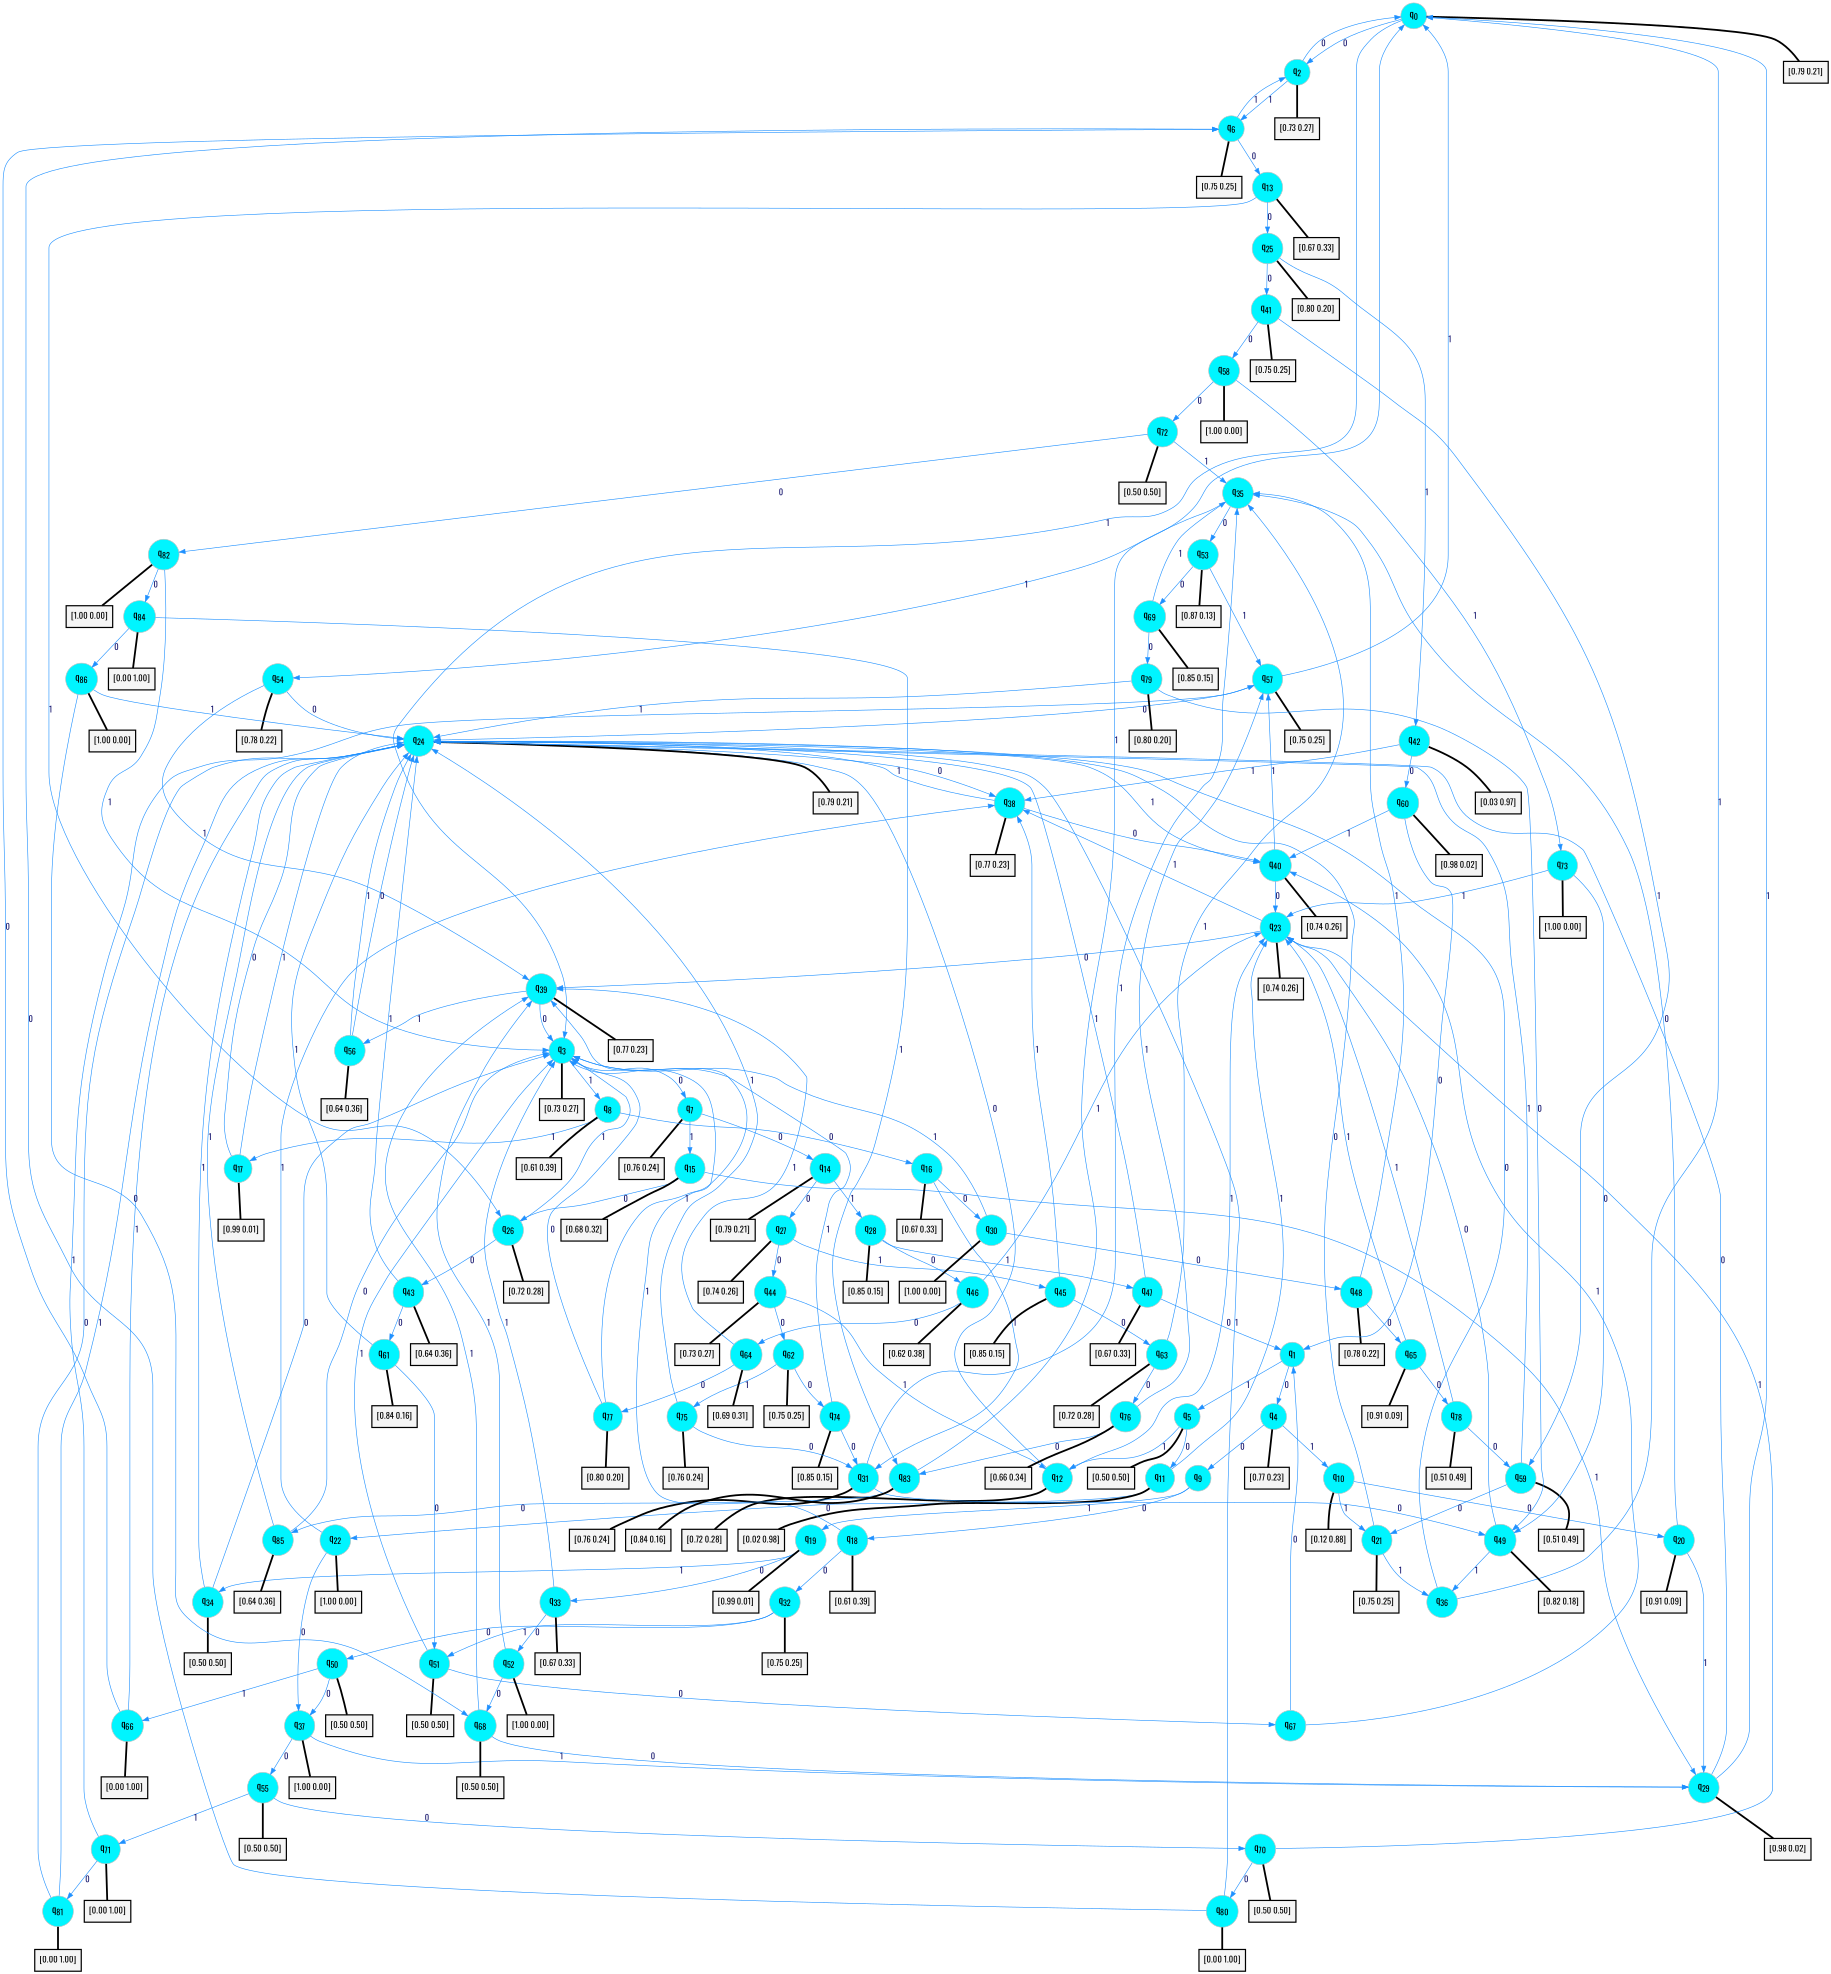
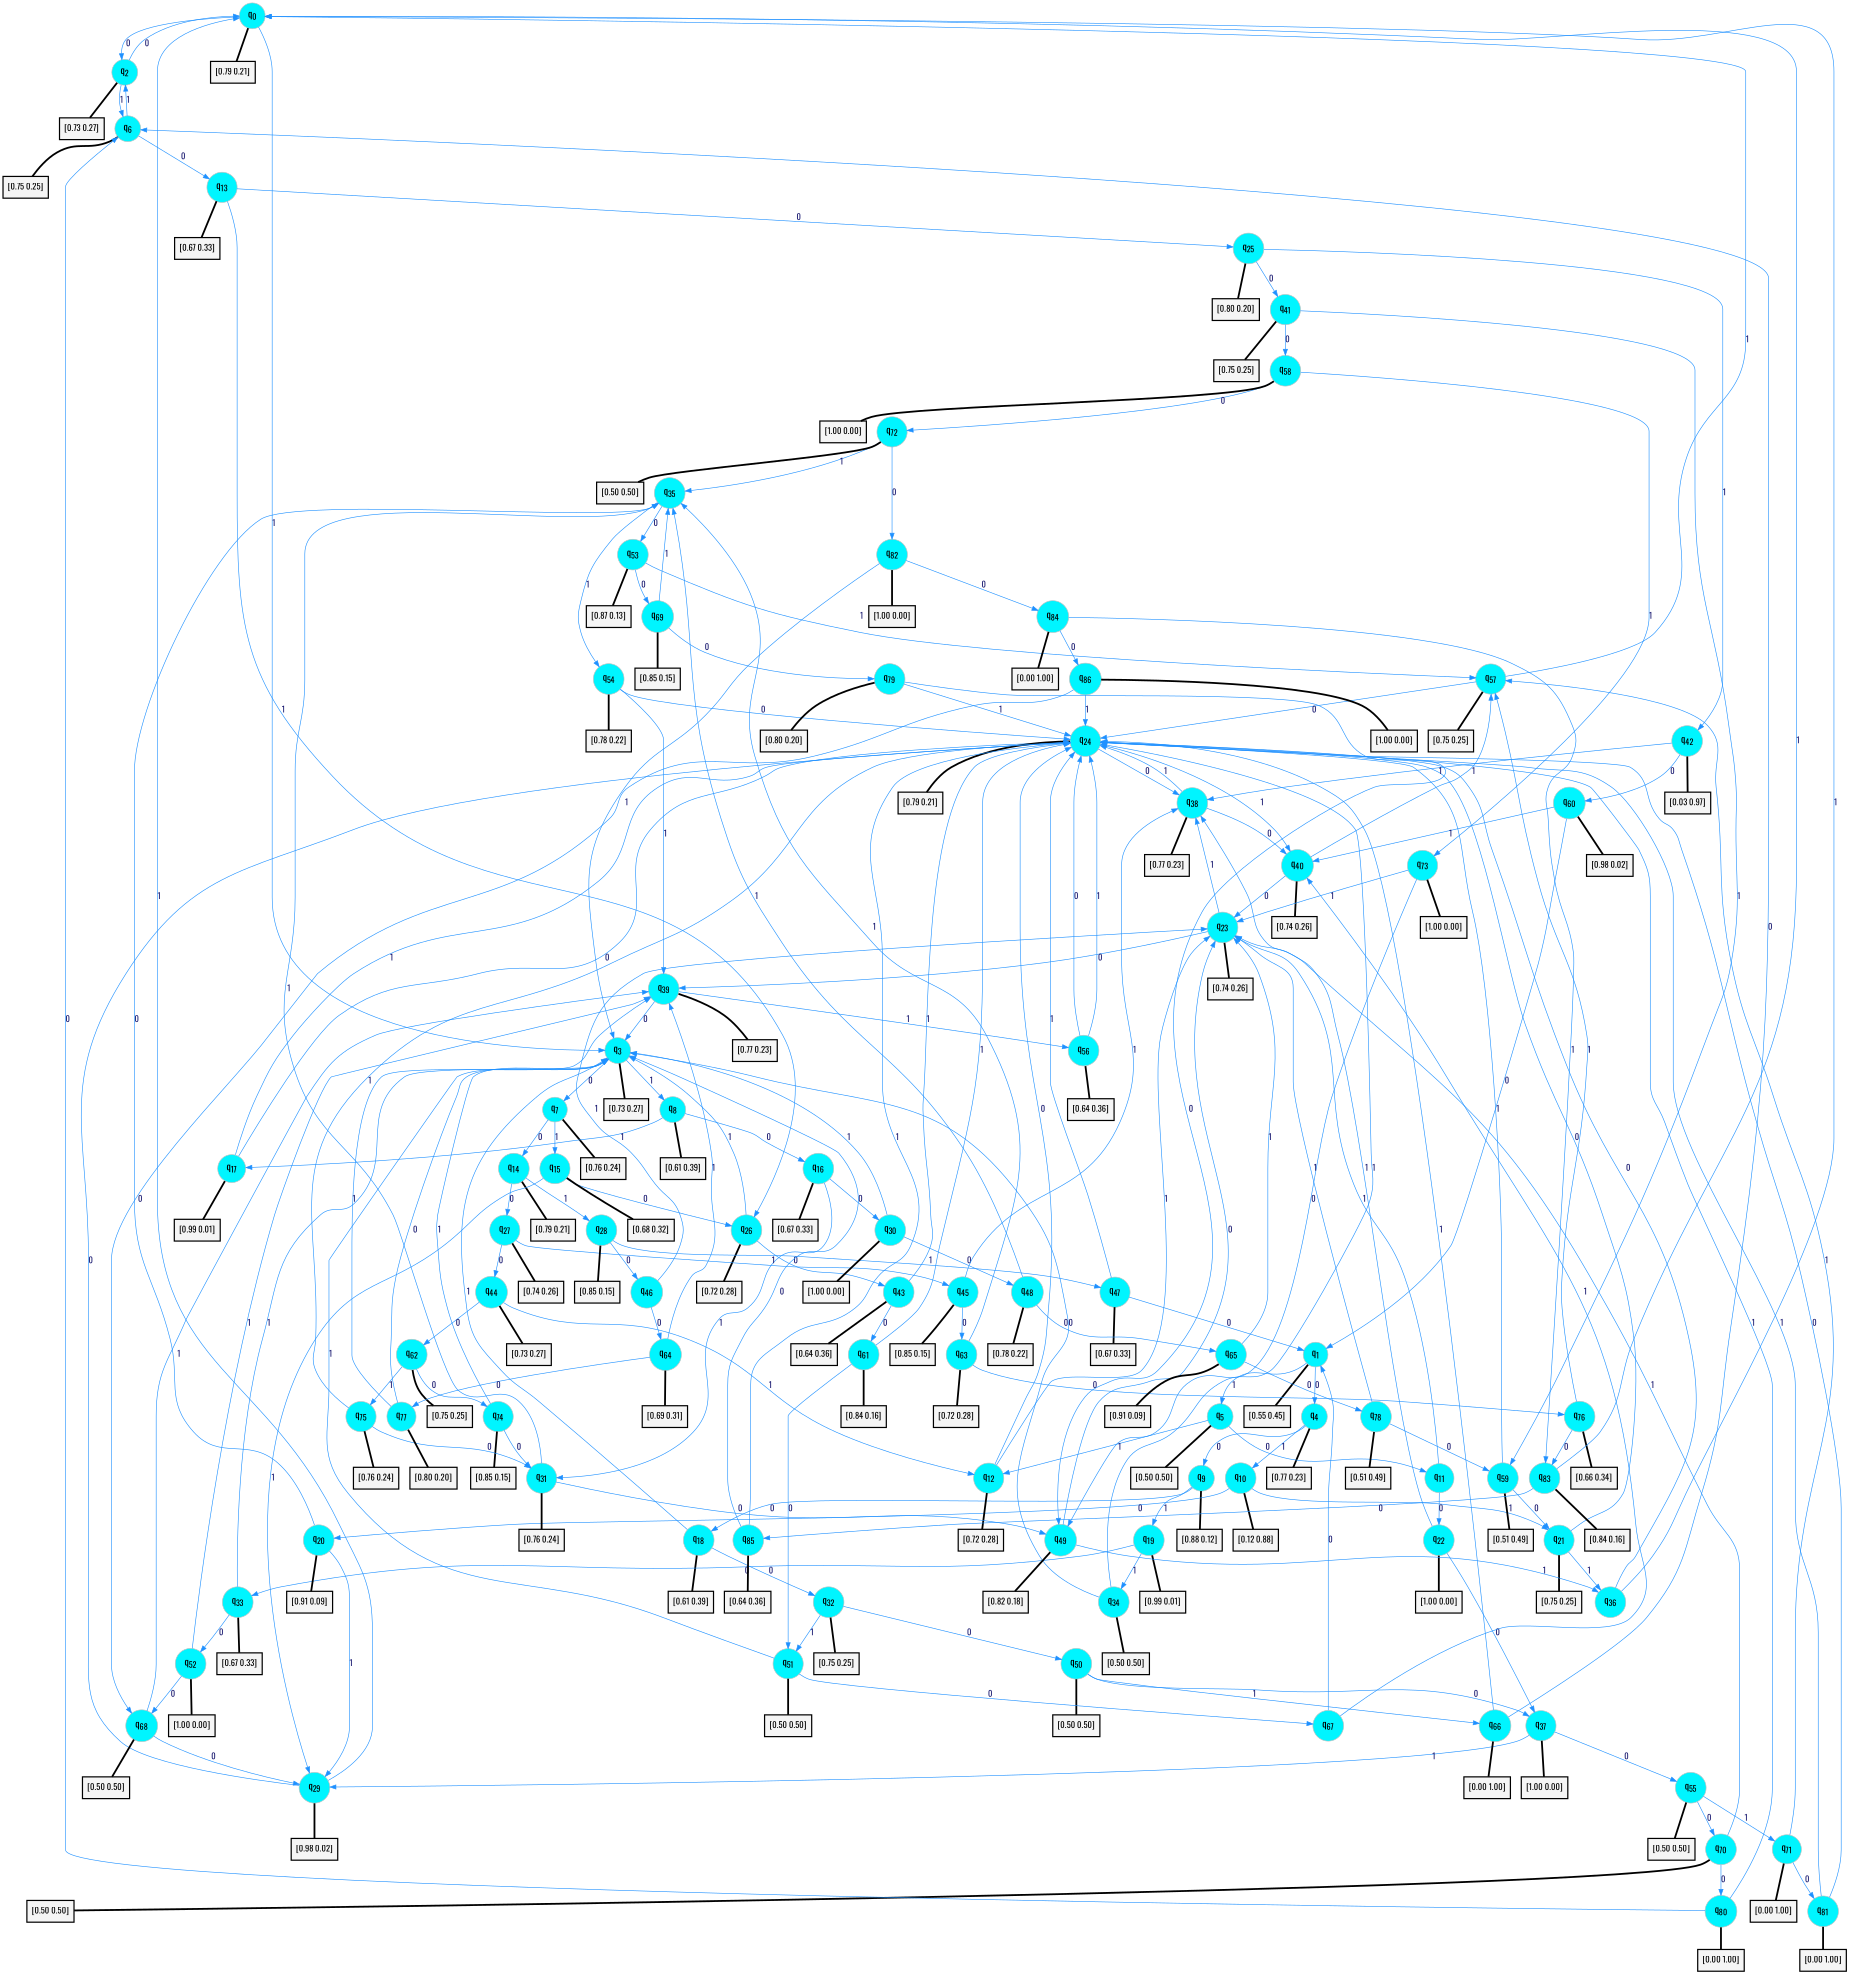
(907, 1355) -> none
none -> (1267, 1417)
(761, 1540) -> none
none -> (1200, 1540)
